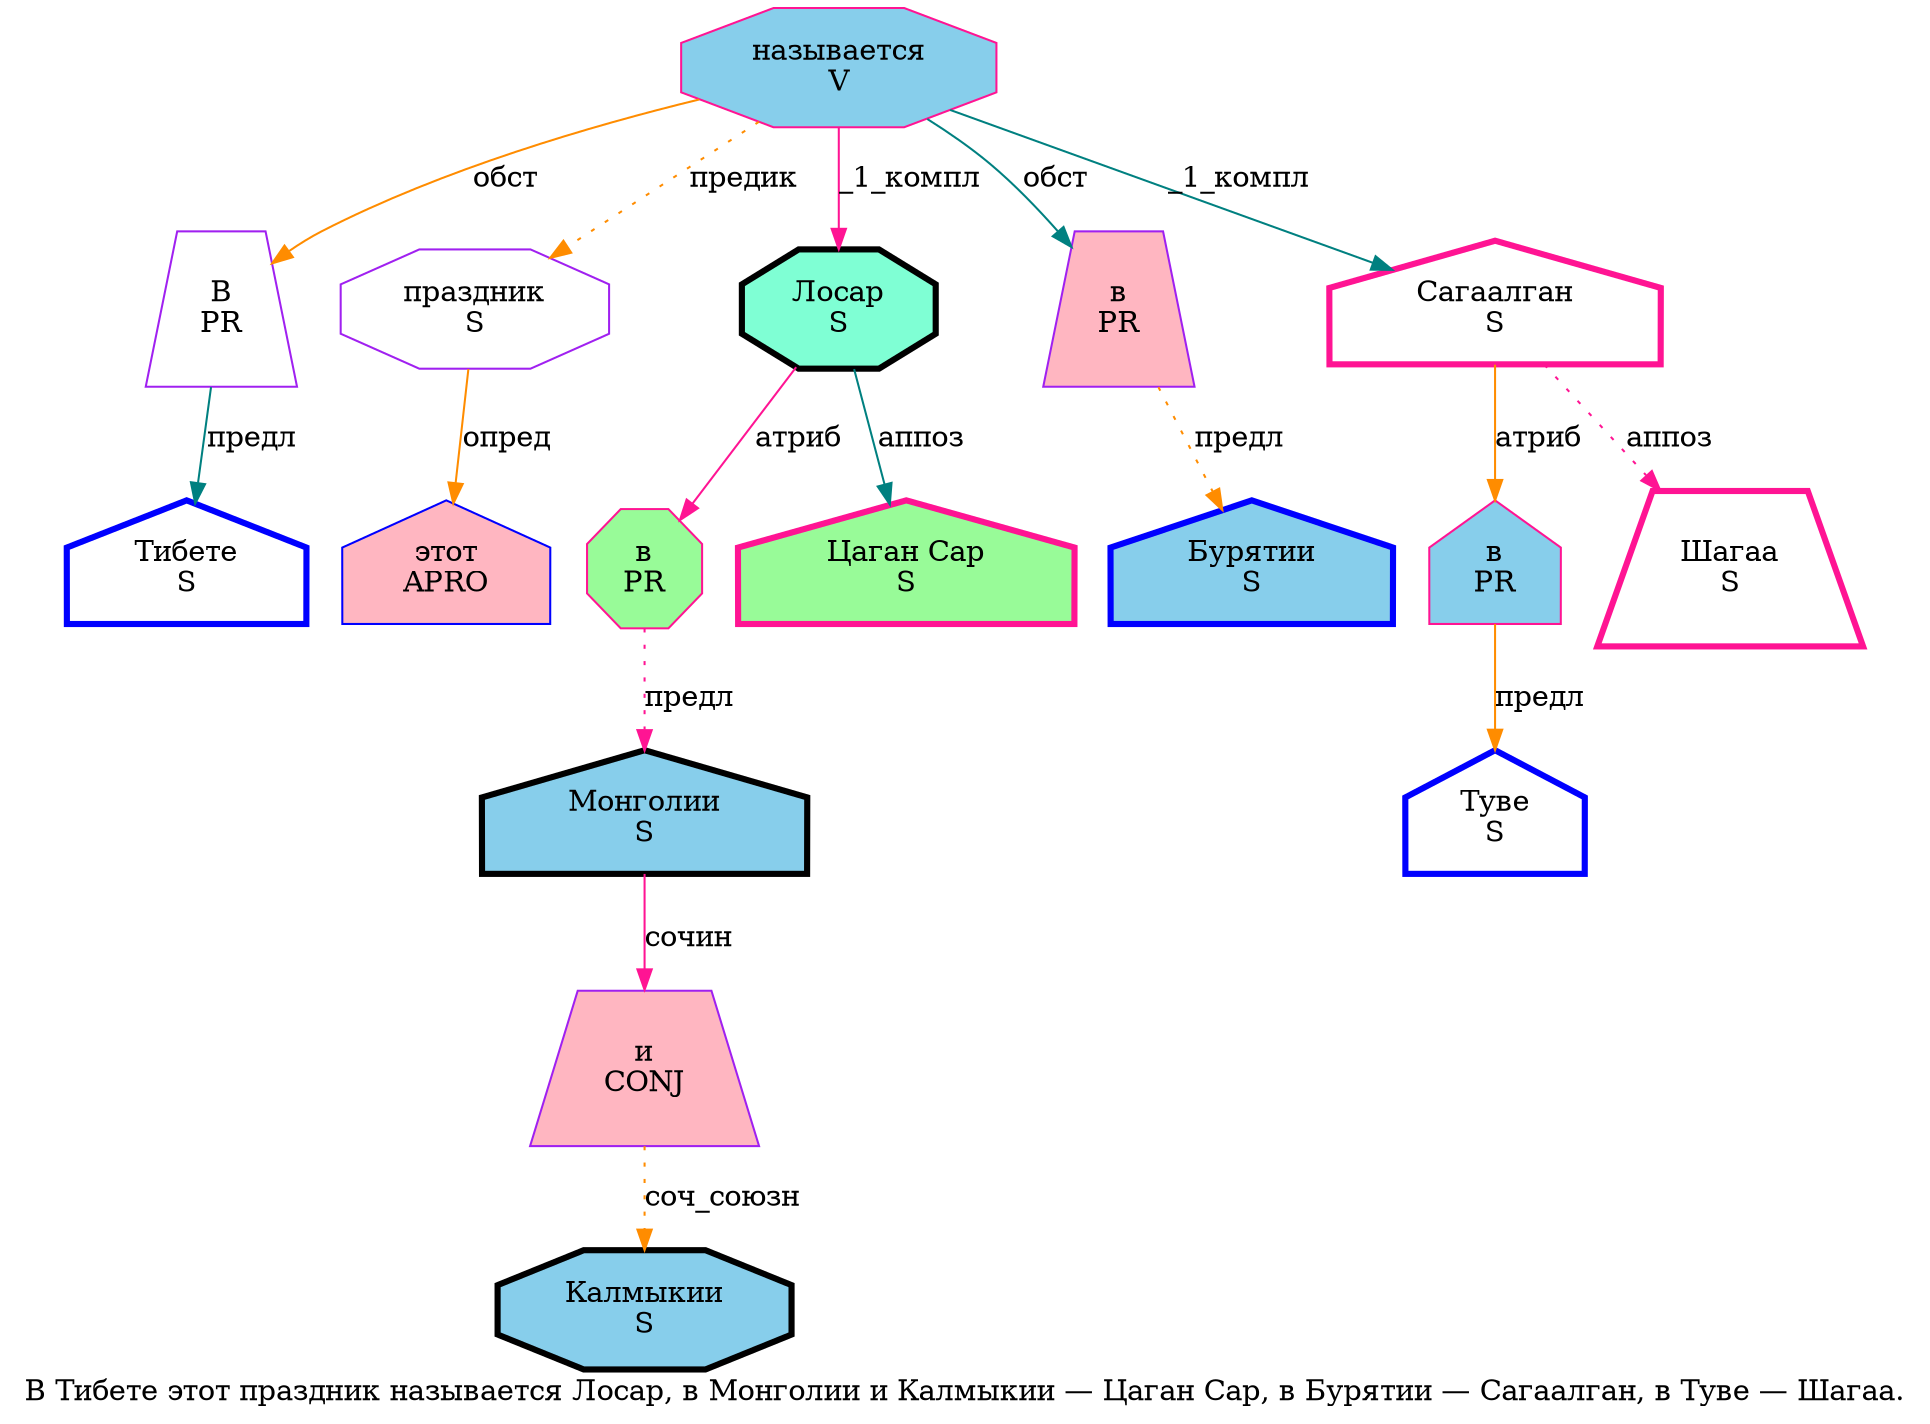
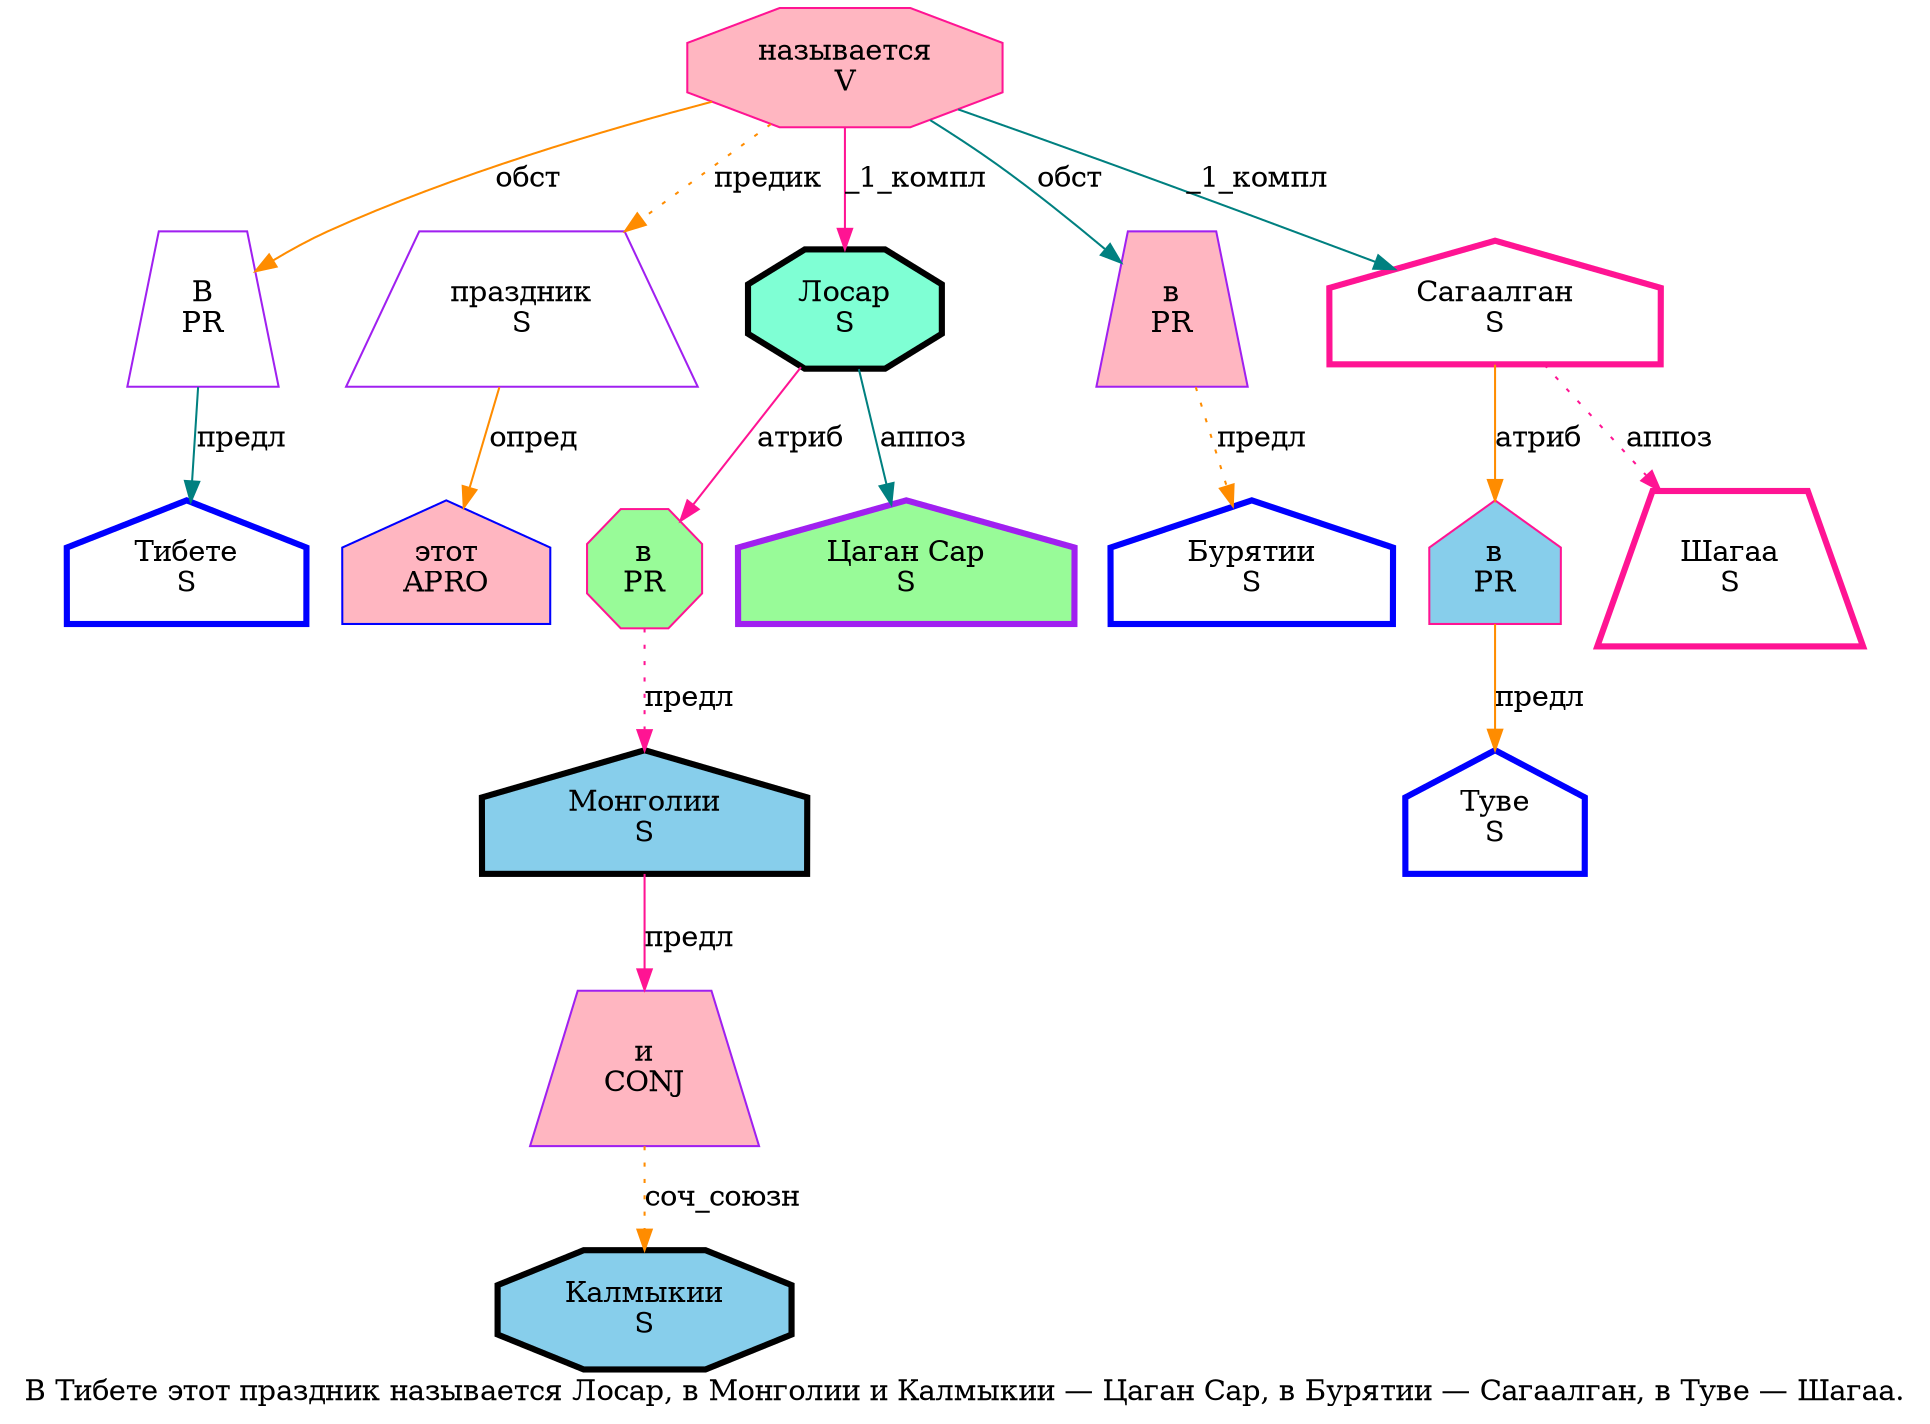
(839, 68) -> (845, 68)
(475, 309) -> (522, 309)
(906, 569) -> (906, 569)
(1252, 569) -> (1252, 569)
(689, 939) -> (690, 939)
